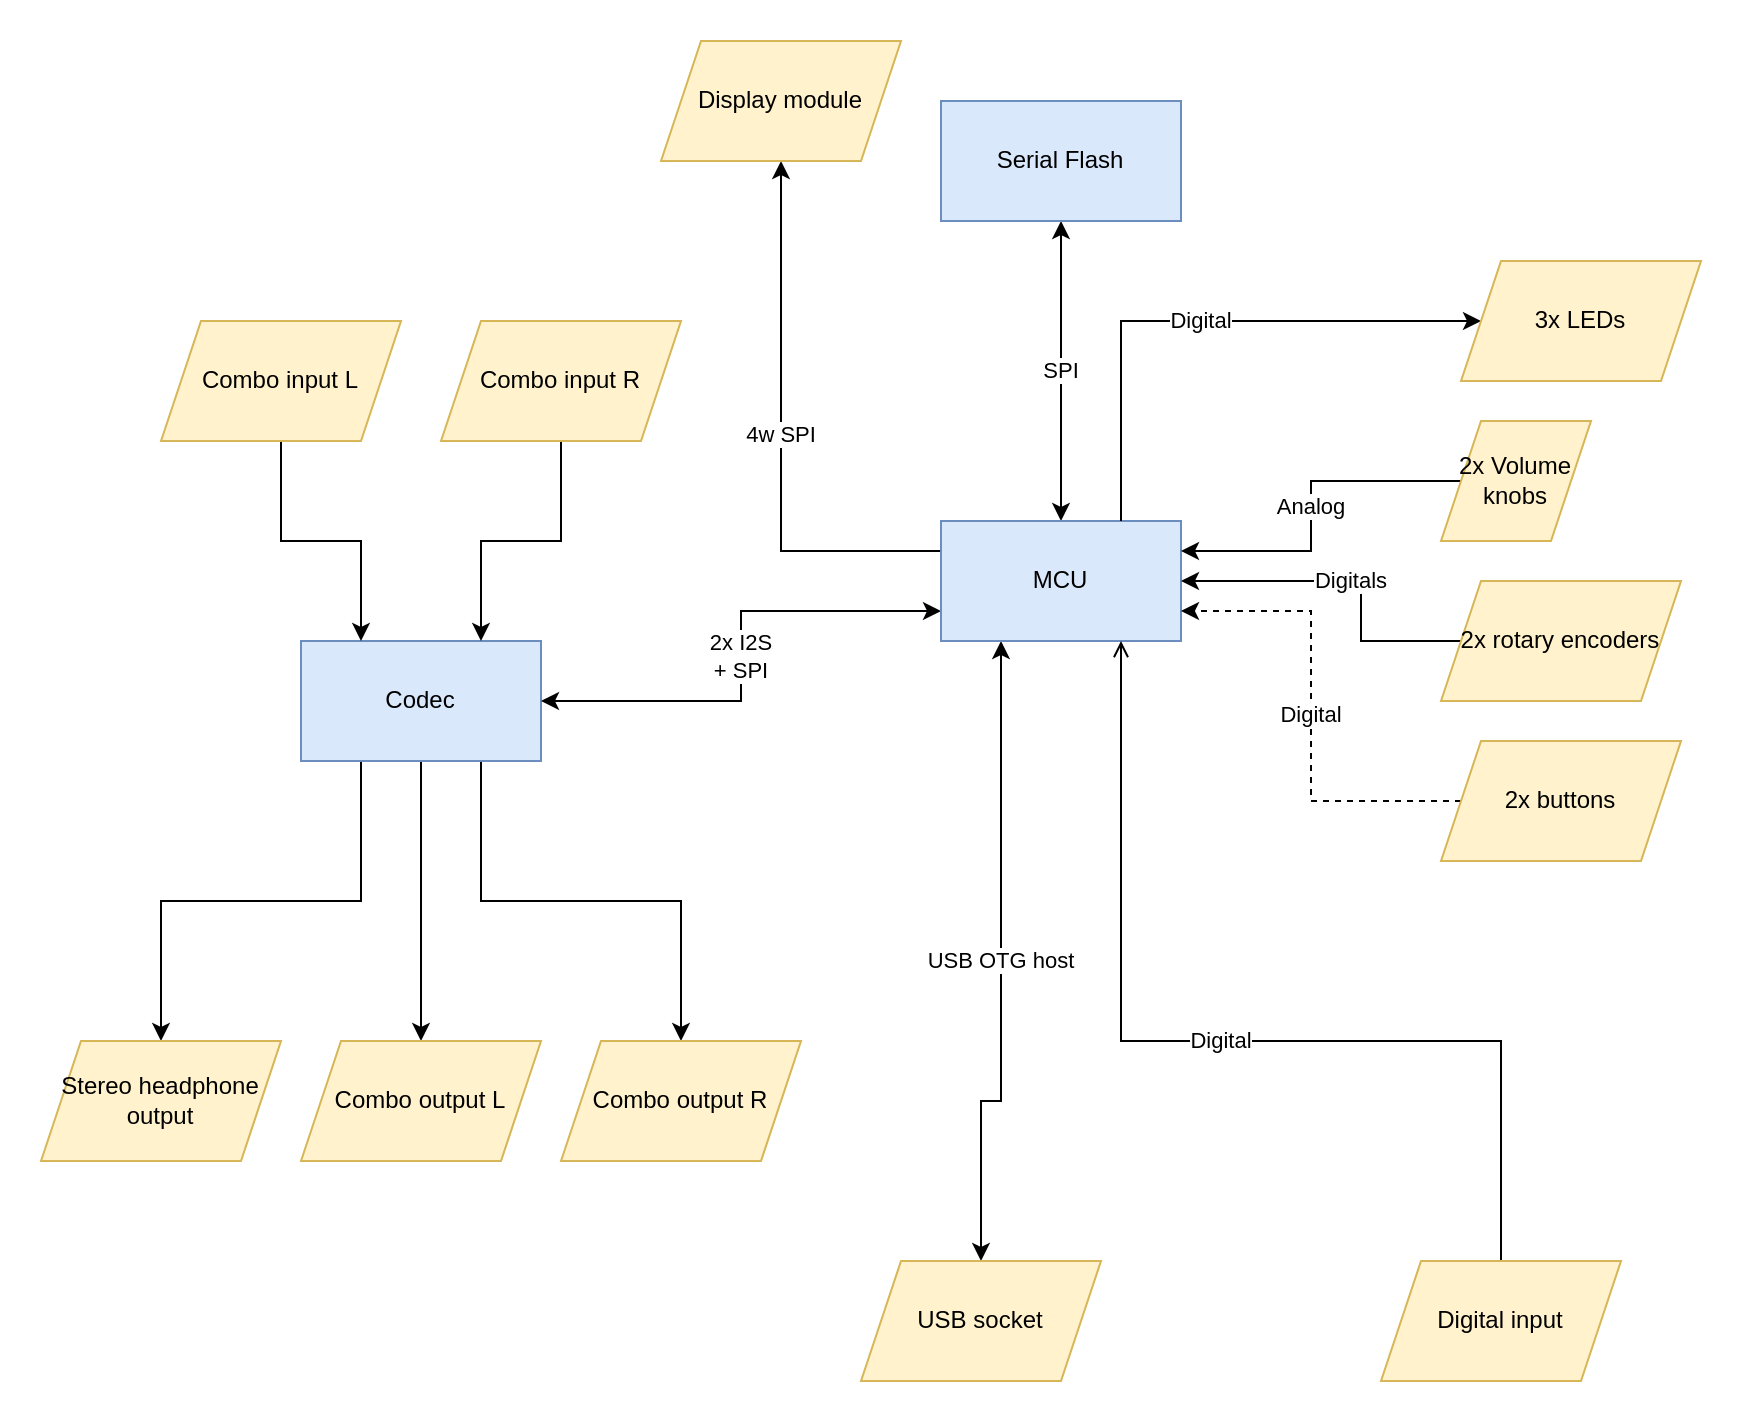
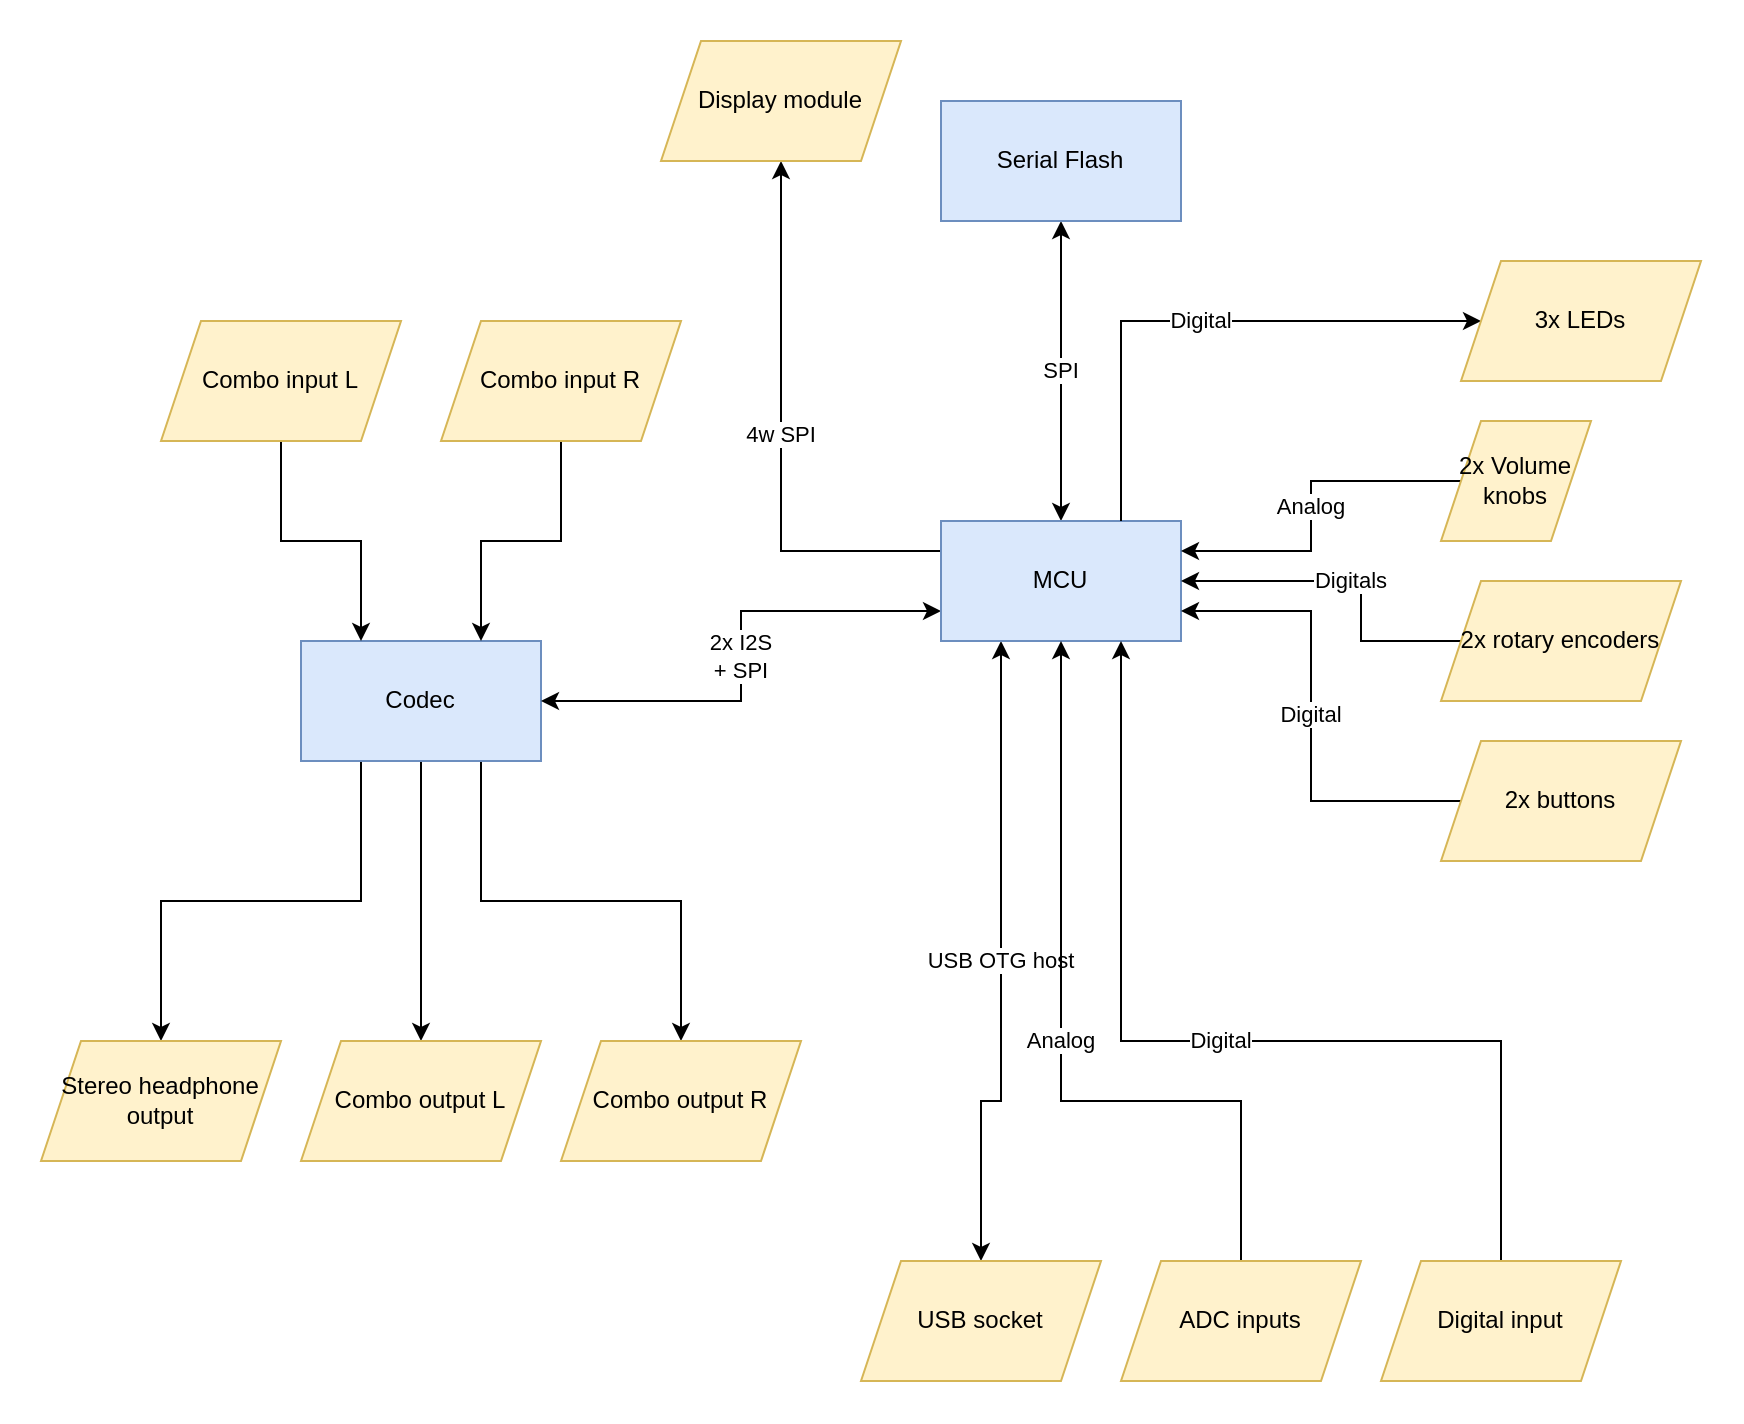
(1121, 652) -> (1121, 656)
(1346, 801) -> (1346, 801)
none -> (1061, 1048)
none -> (1241, 1321)
